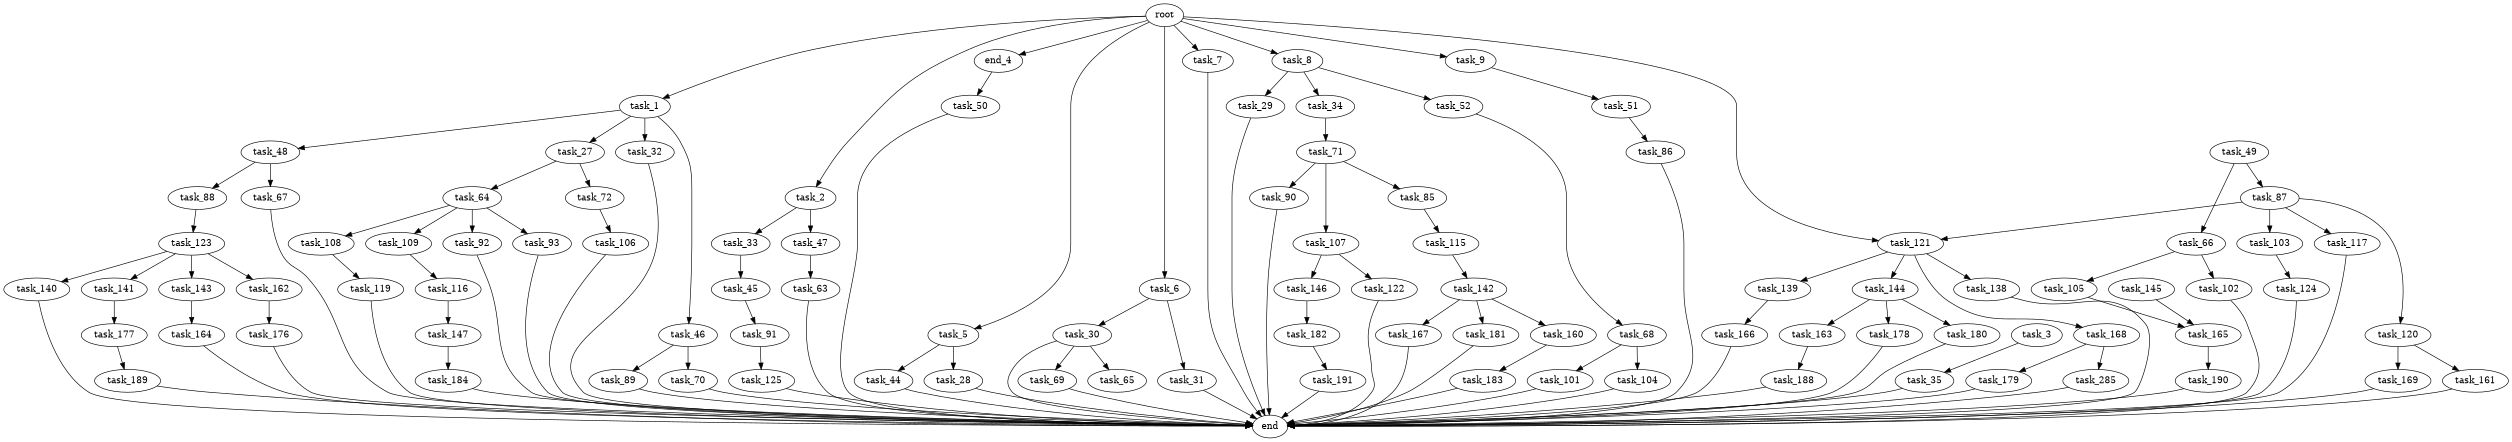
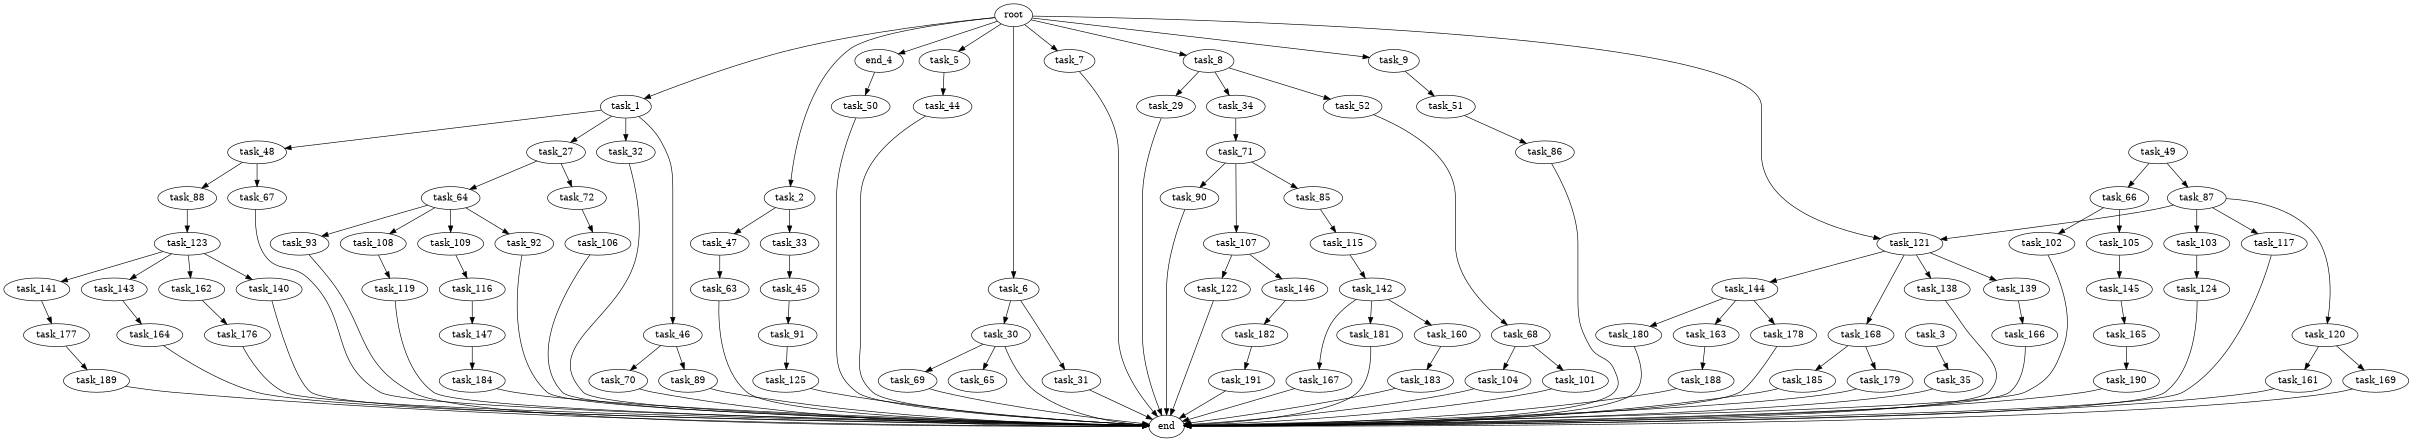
(2142, 314) -> (2119, 263)
(953, 381) -> none
(2096, 381) -> (1803, 381)
